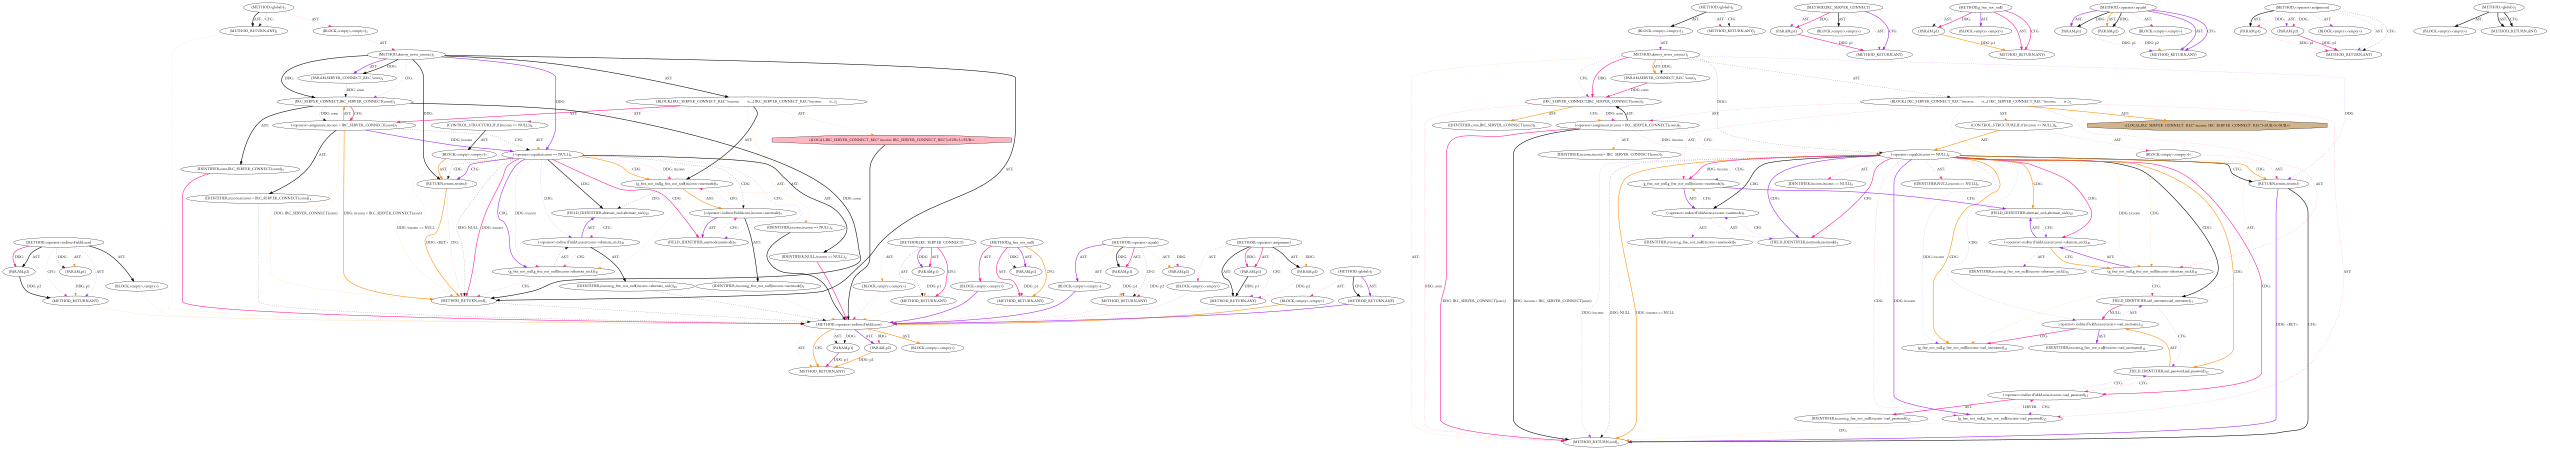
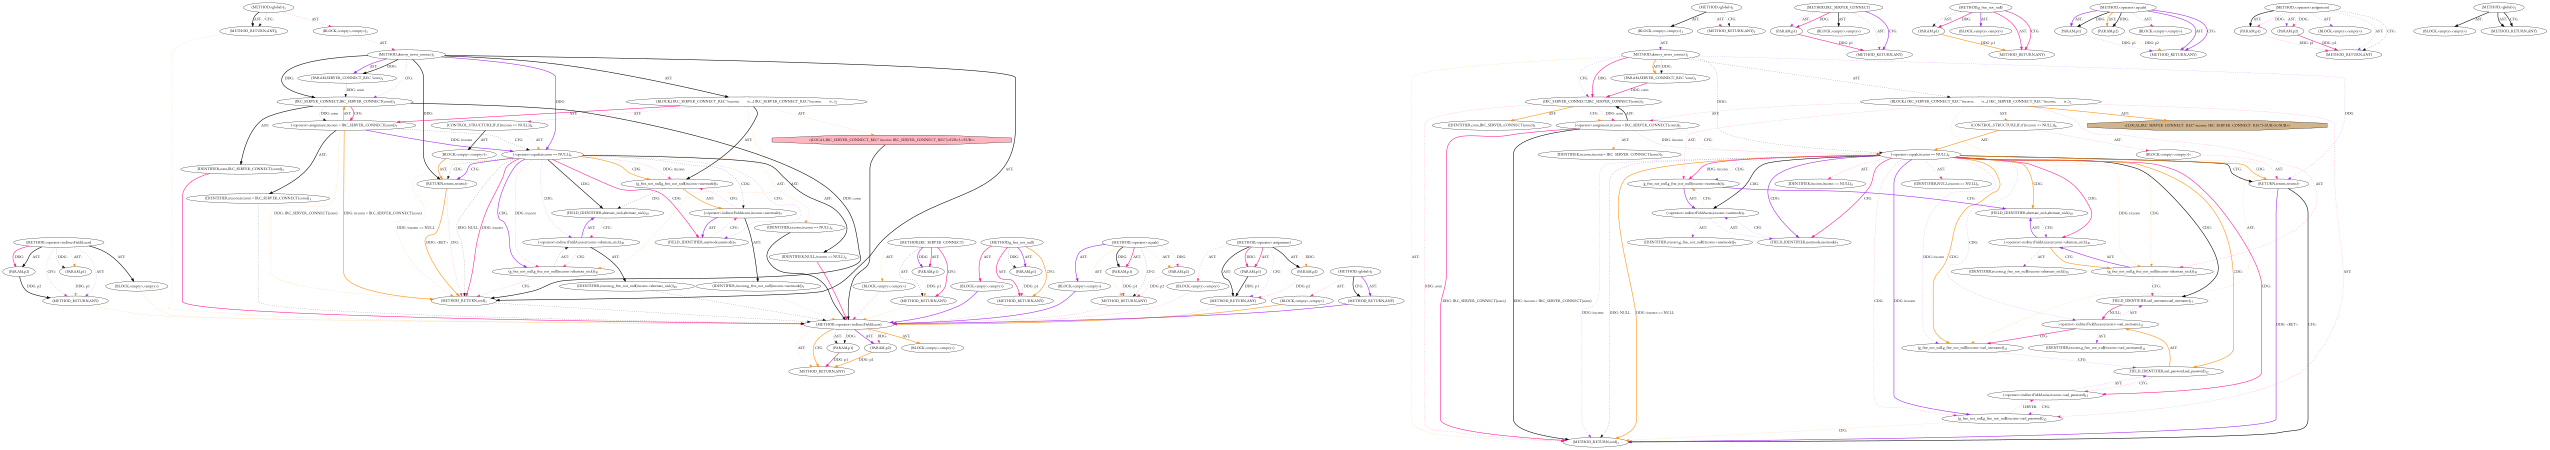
(2176, 333) -> (2065, 360)
(2098, 335) -> (2098, 335)
(2119, 383) -> (2119, 383)
(1861, 419) -> none
